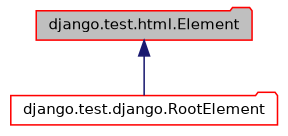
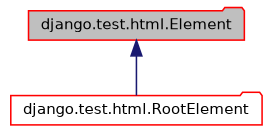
(144, 110) -> (136, 110)
